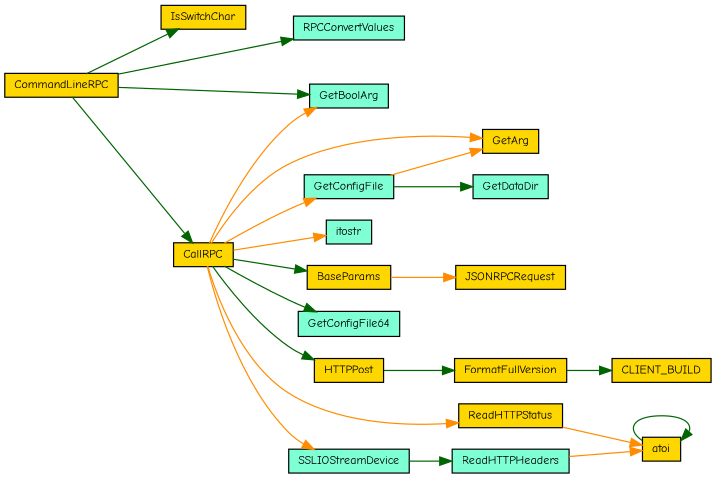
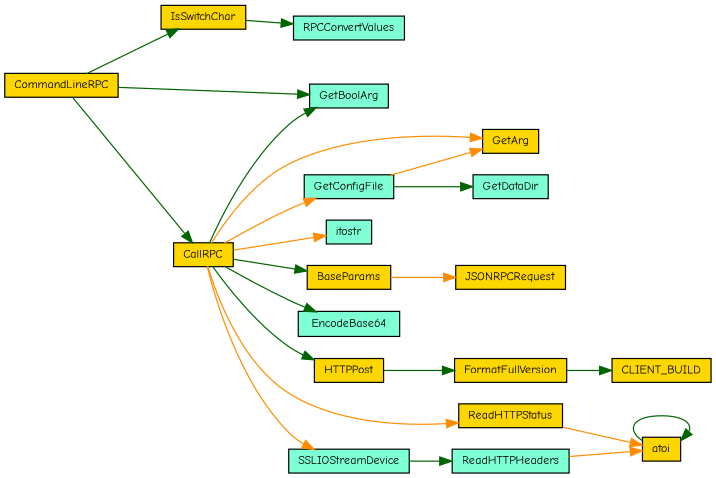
(200, 58) -> (263, 22)
(249, 171) -> (249, 171)
(349, 324) -> (349, 324)
